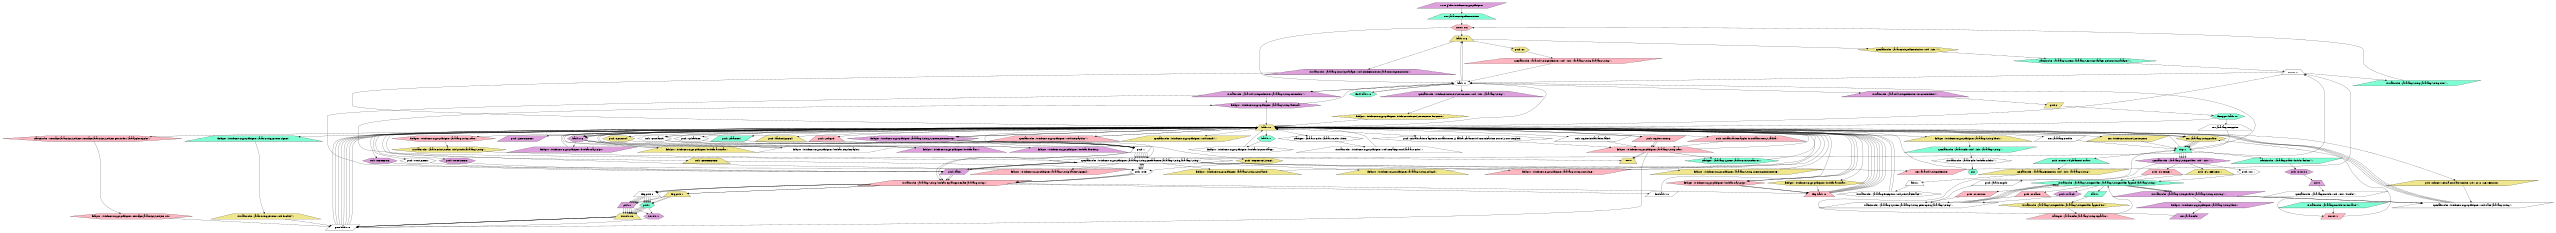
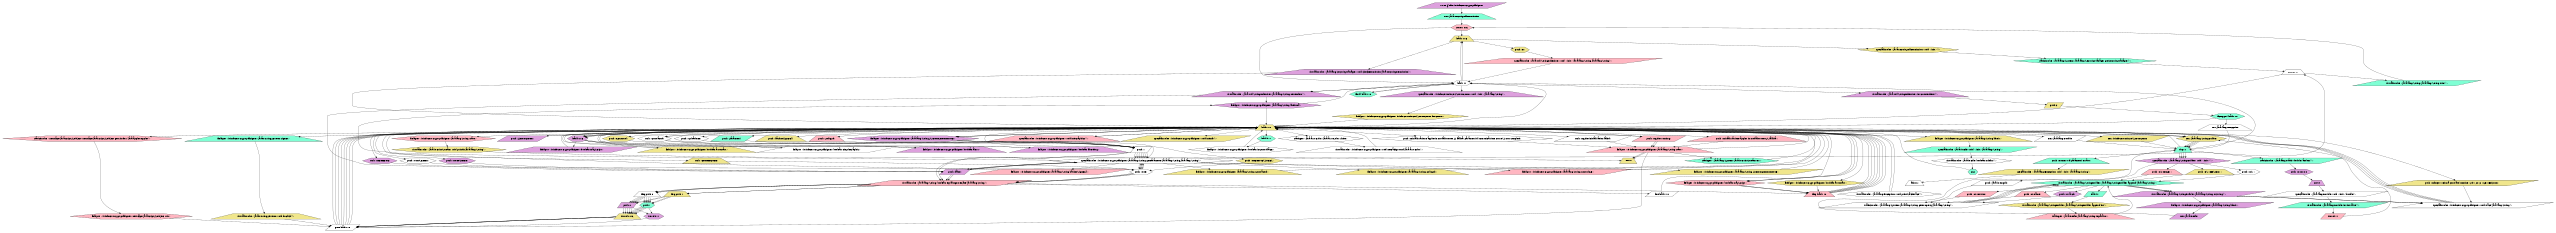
(1878, 78) -> none
(1932, 172) -> none
(1903, 188) -> none
(2289, 213) -> (2329, 198)
